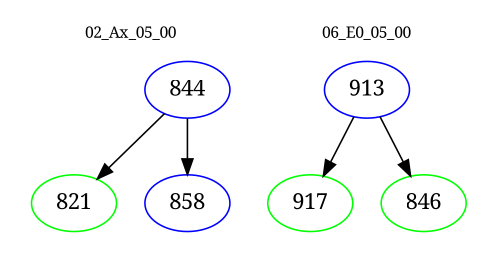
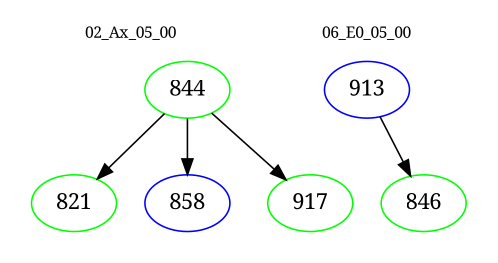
(187, 90) -> (187, 90)
(342, 139) -> (232, 131)
